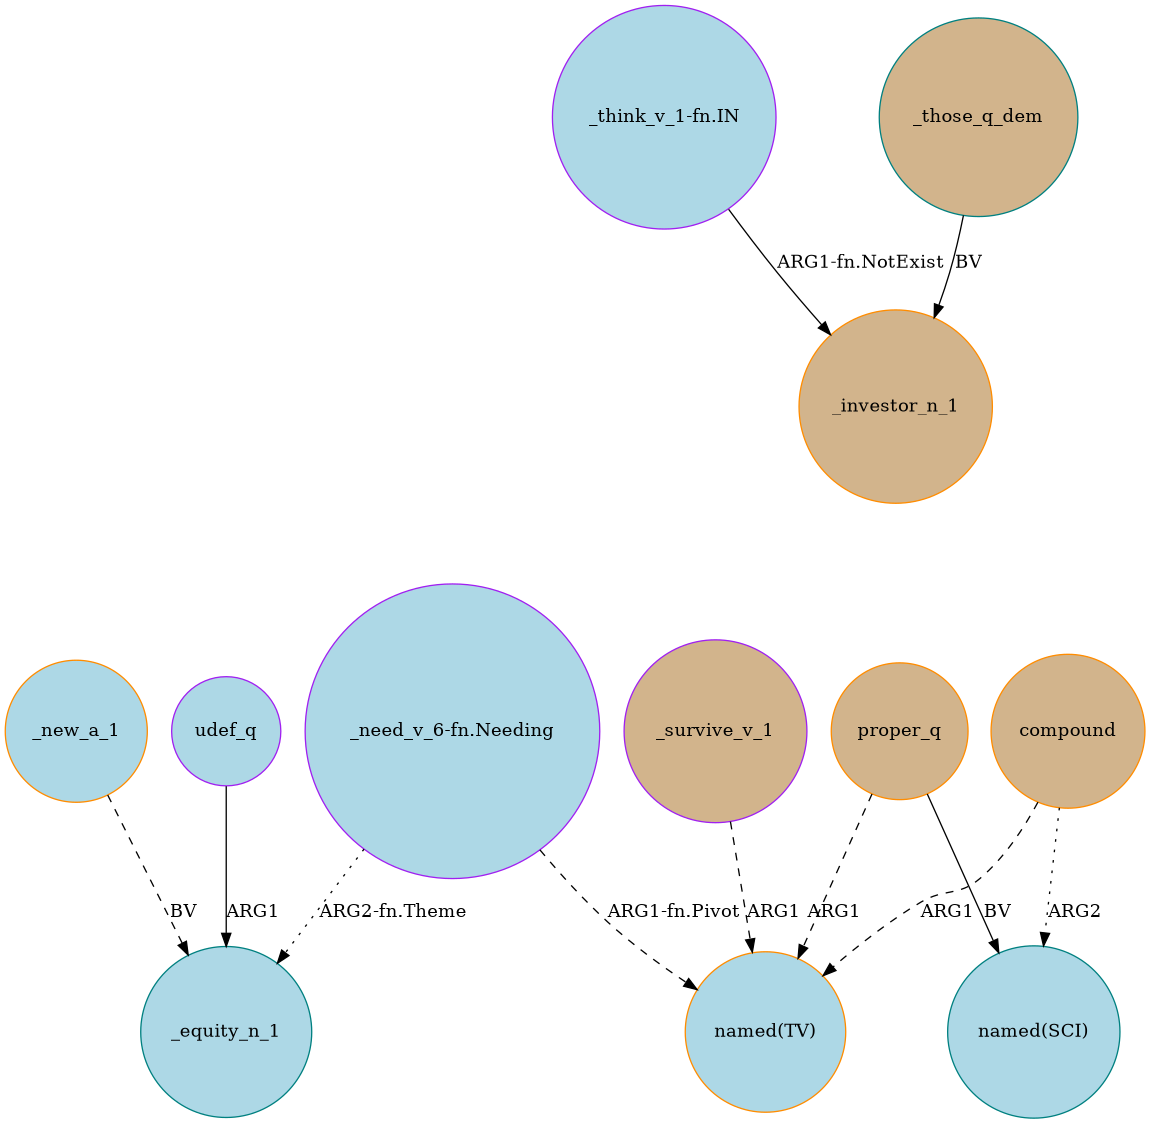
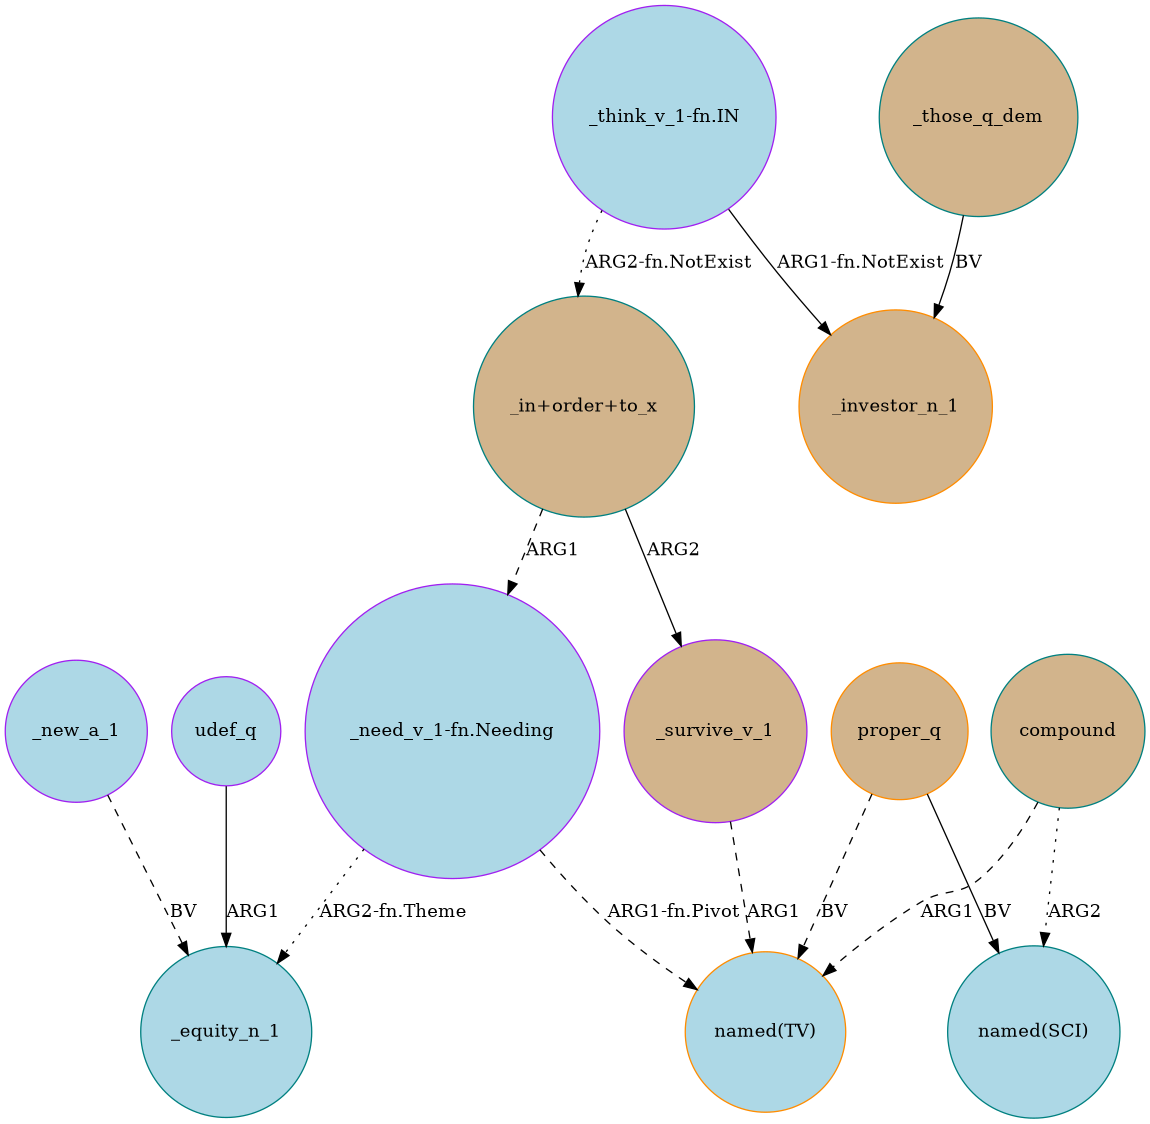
none -> (584, 407)
(76, 731) -> (76, 731)
(452, 731) -> (452, 731)
(1068, 731) -> (1068, 731)
(835, 912) -> (835, 912)
